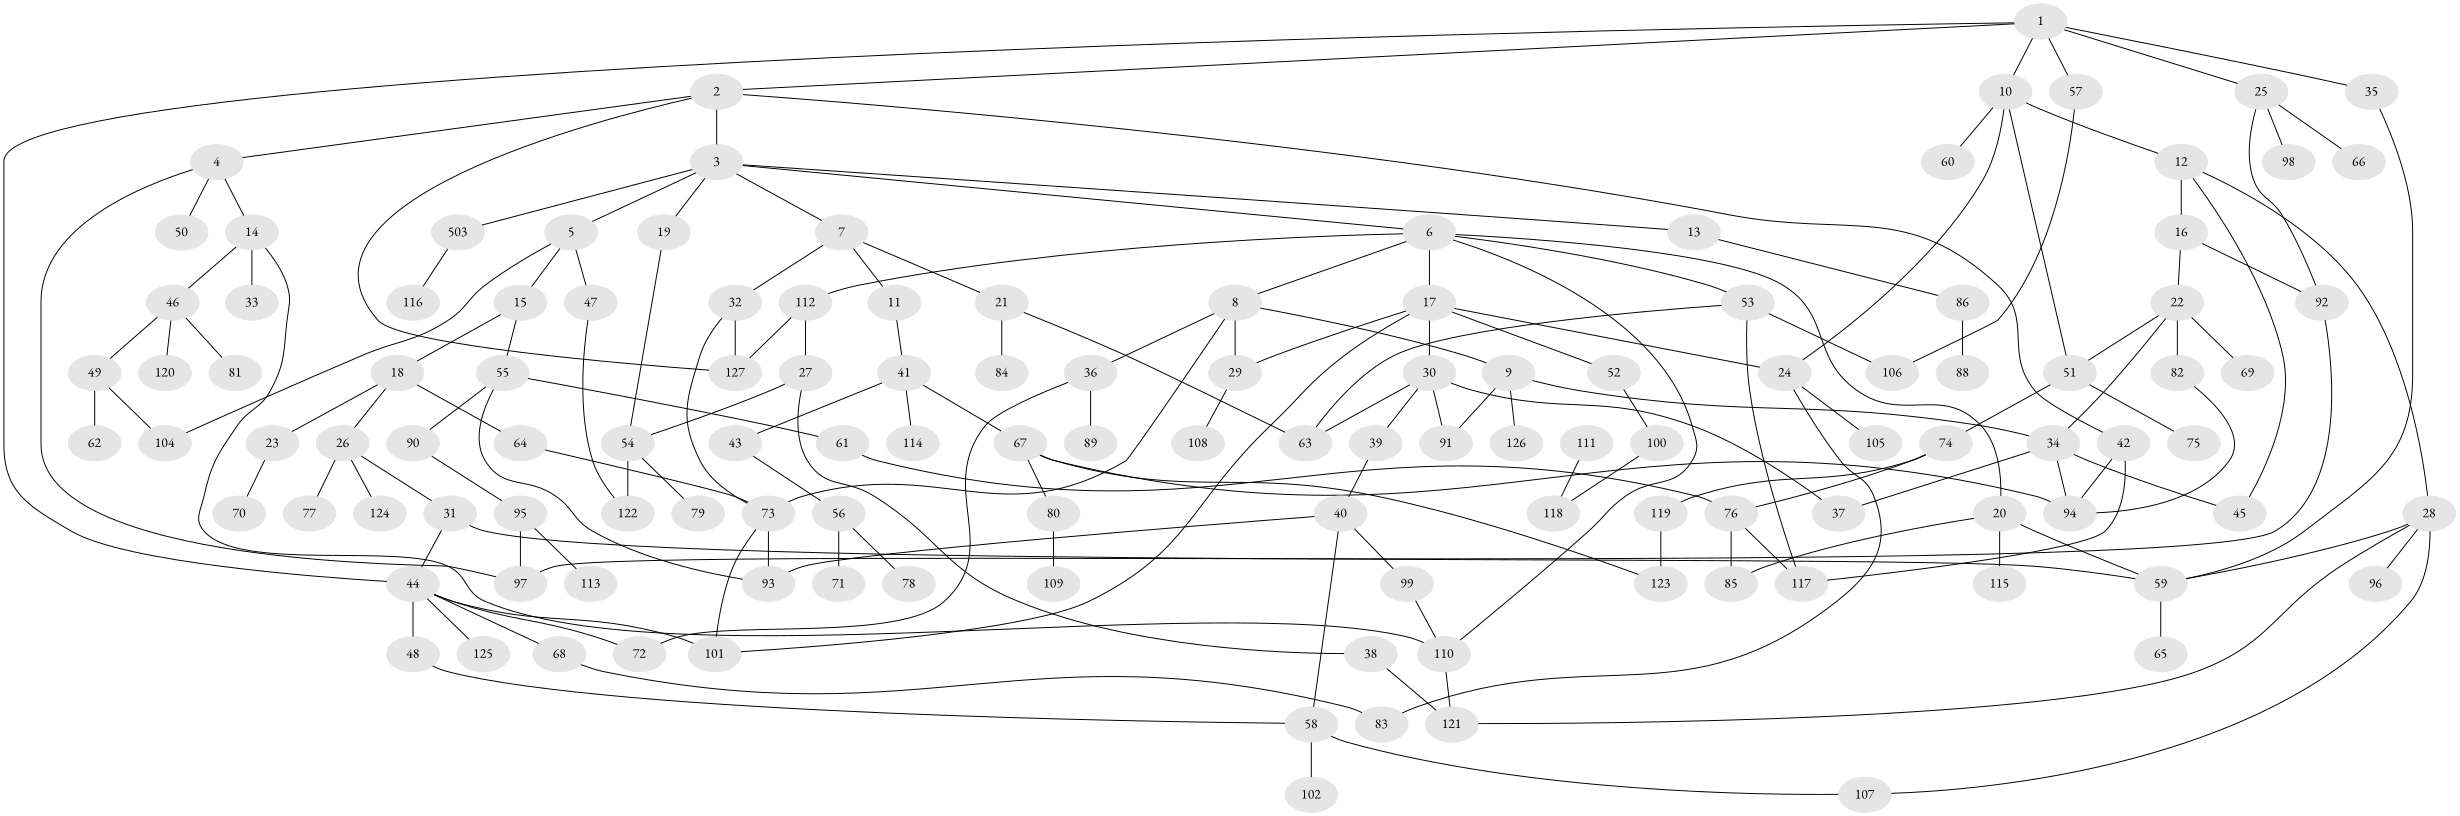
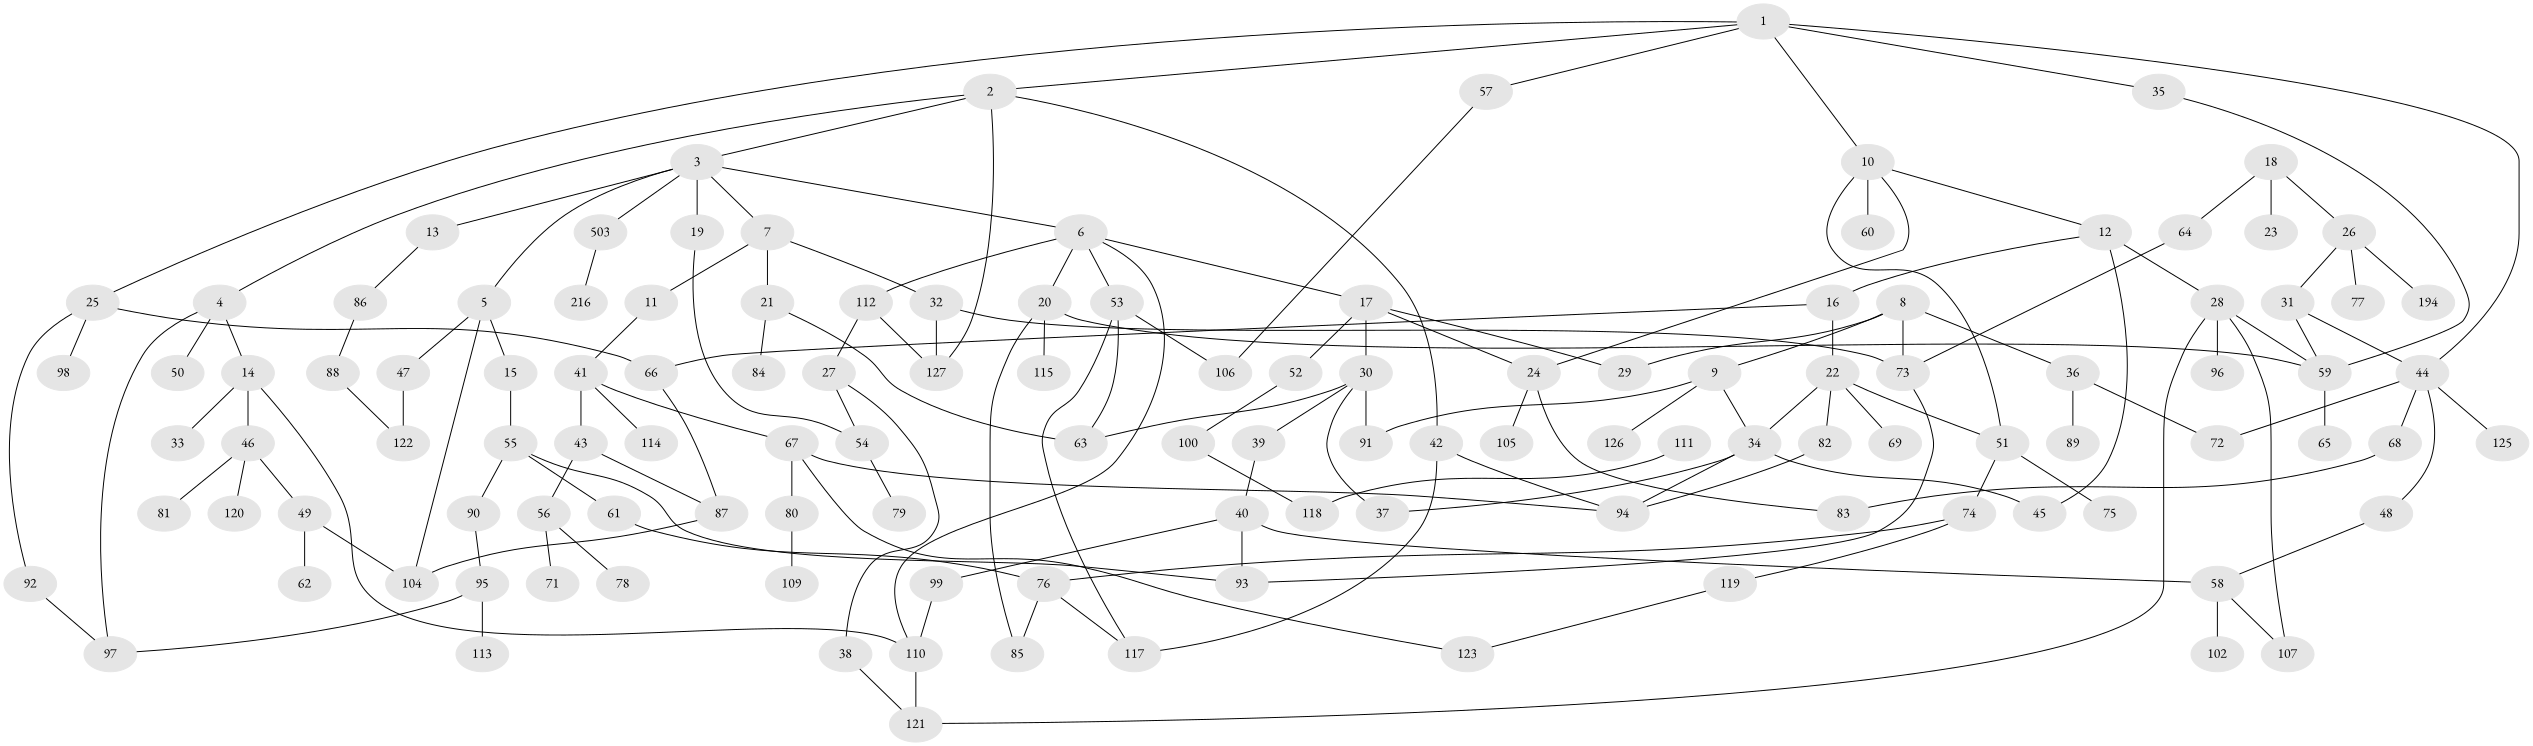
(1332, 268) -> none
(2259, 271) -> (1353, 324)
(413, 303) -> (581, 303)
(461, 337) -> none
(1198, 443) -> none
(628, 479) -> (368, 408)
(239, 514) -> none
(380, 514) -> (2428, 303)
none -> (722, 514)
(715, 654) -> none
